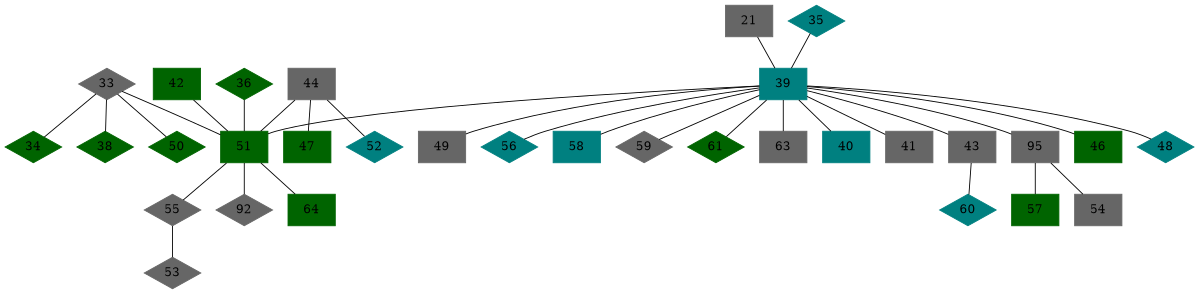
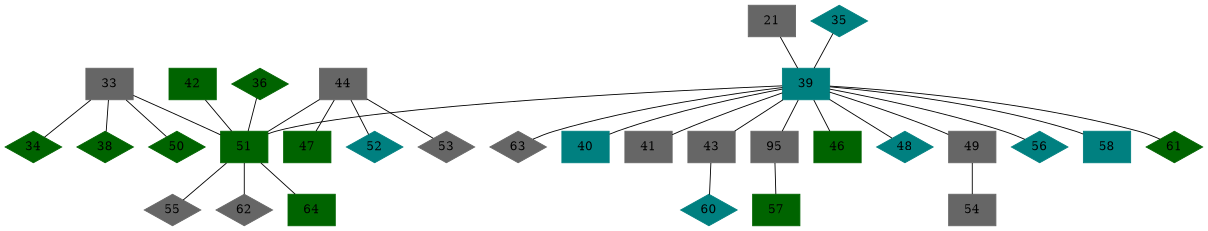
(107, 84) -> (110, 84)
(644, 147) -> none
(783, 147) -> (518, 147)
(1067, 179) -> (972, 179)
(244, 210) -> (244, 210)
(173, 242) -> (400, 119)
